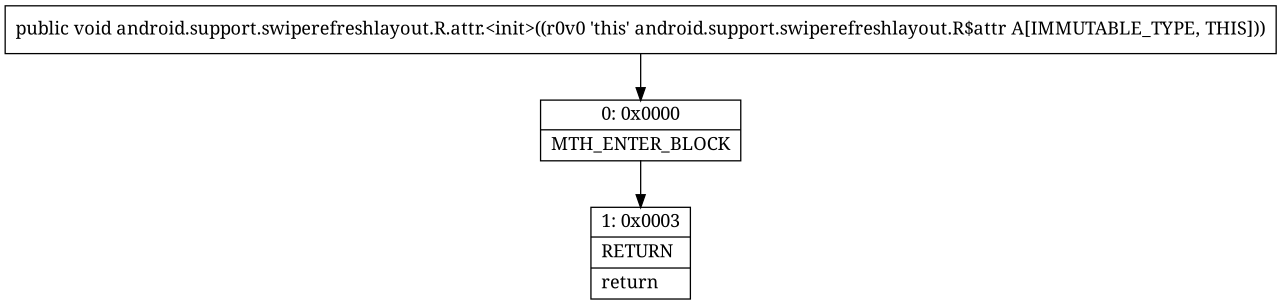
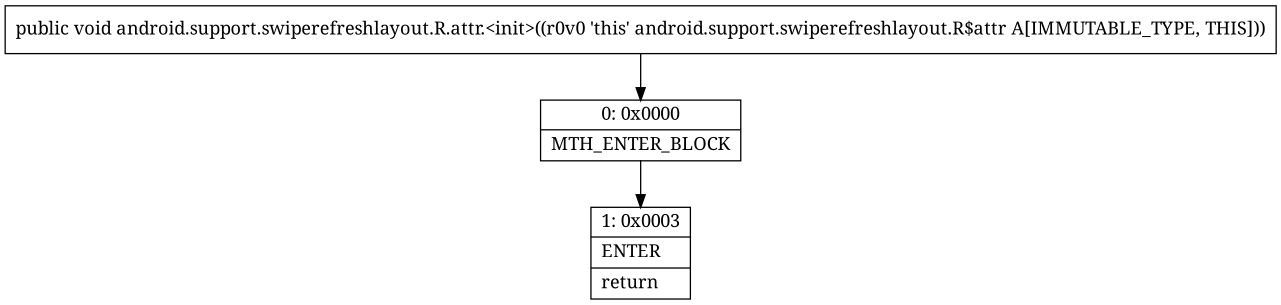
(637, 252) -> (631, 252)
